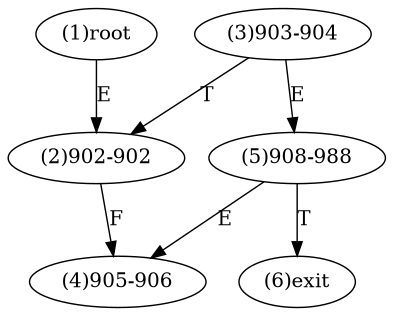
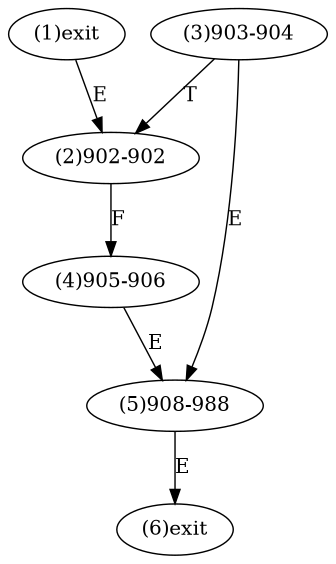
(96, 34) -> (67, 34)
(213, 216) -> (140, 338)
(304, 220) -> (183, 468)
